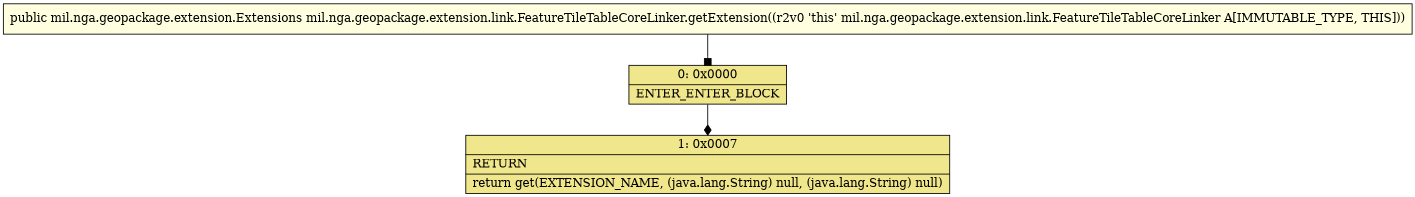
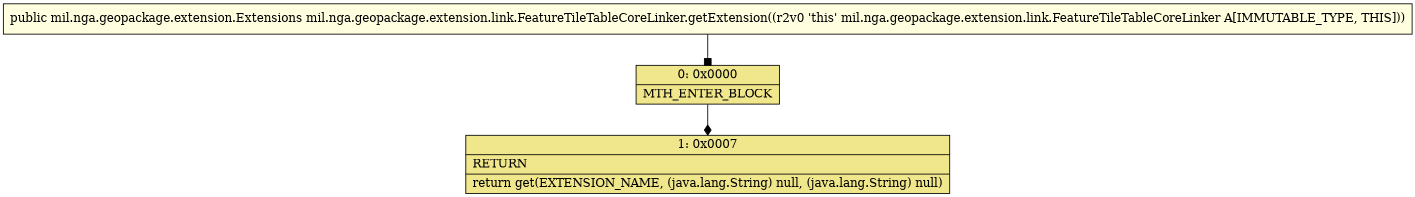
(708, 94) -> (708, 94)
